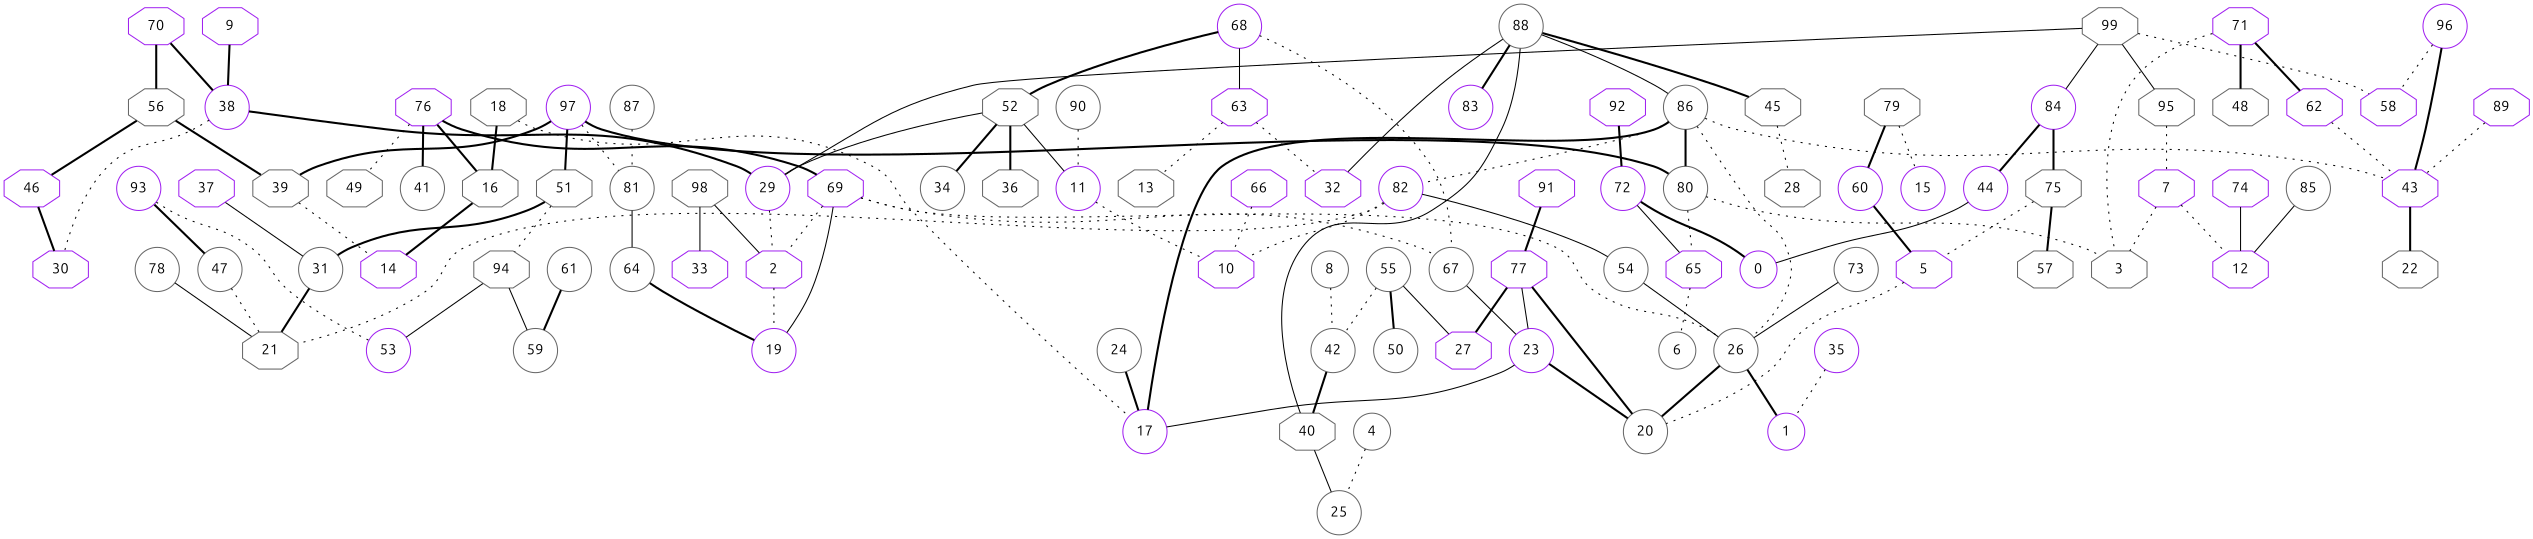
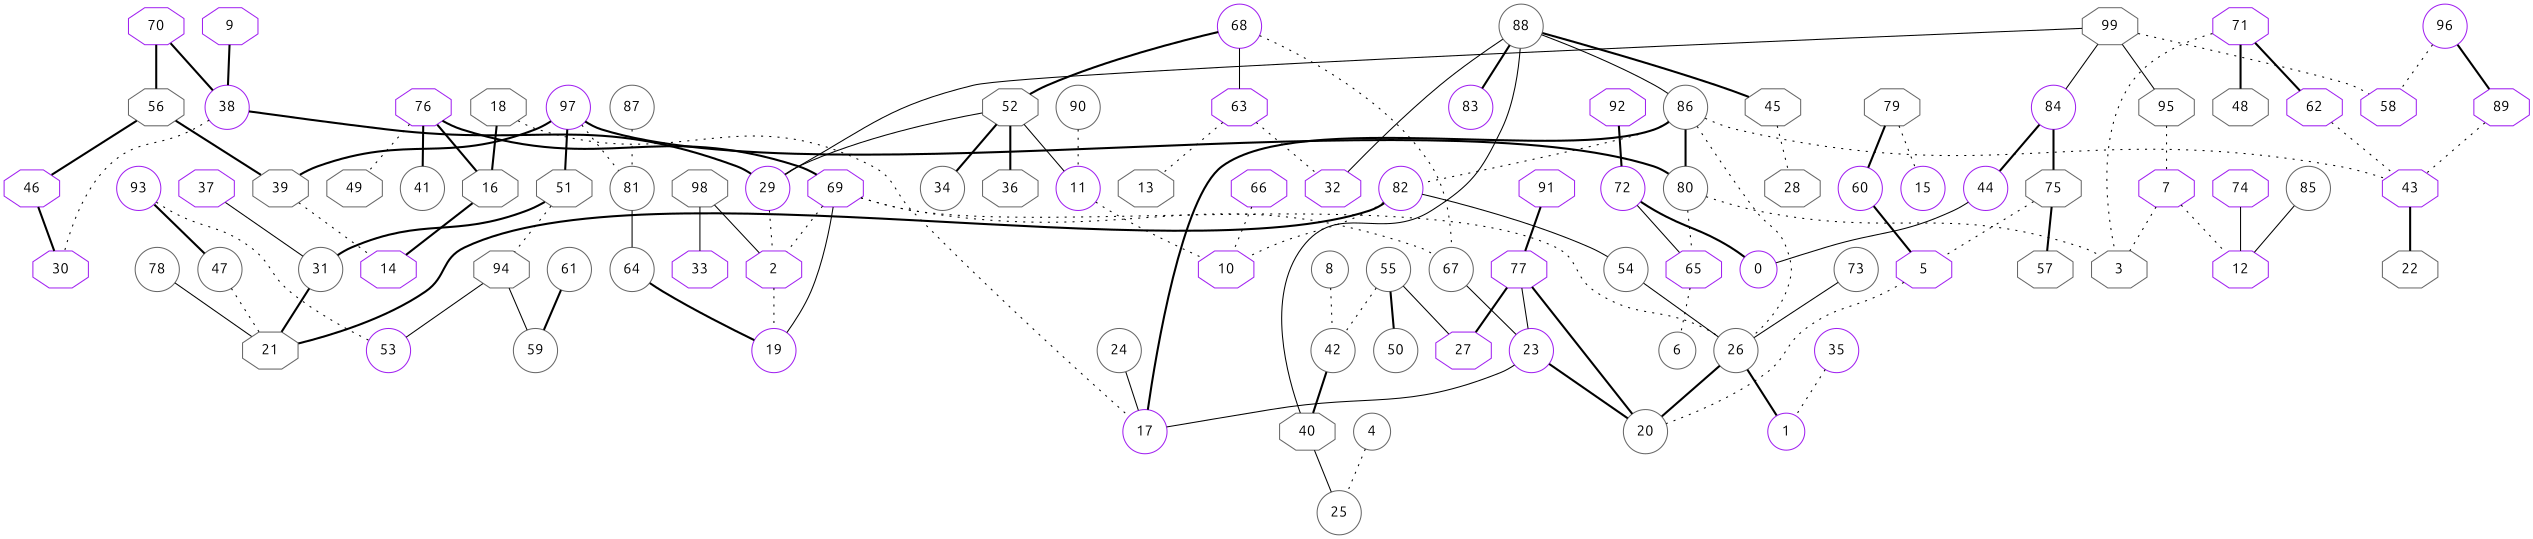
(2430, 109) -> (2473, 67)
(825, 216) -> (825, 216)
(1132, 391) -> (1132, 391)
